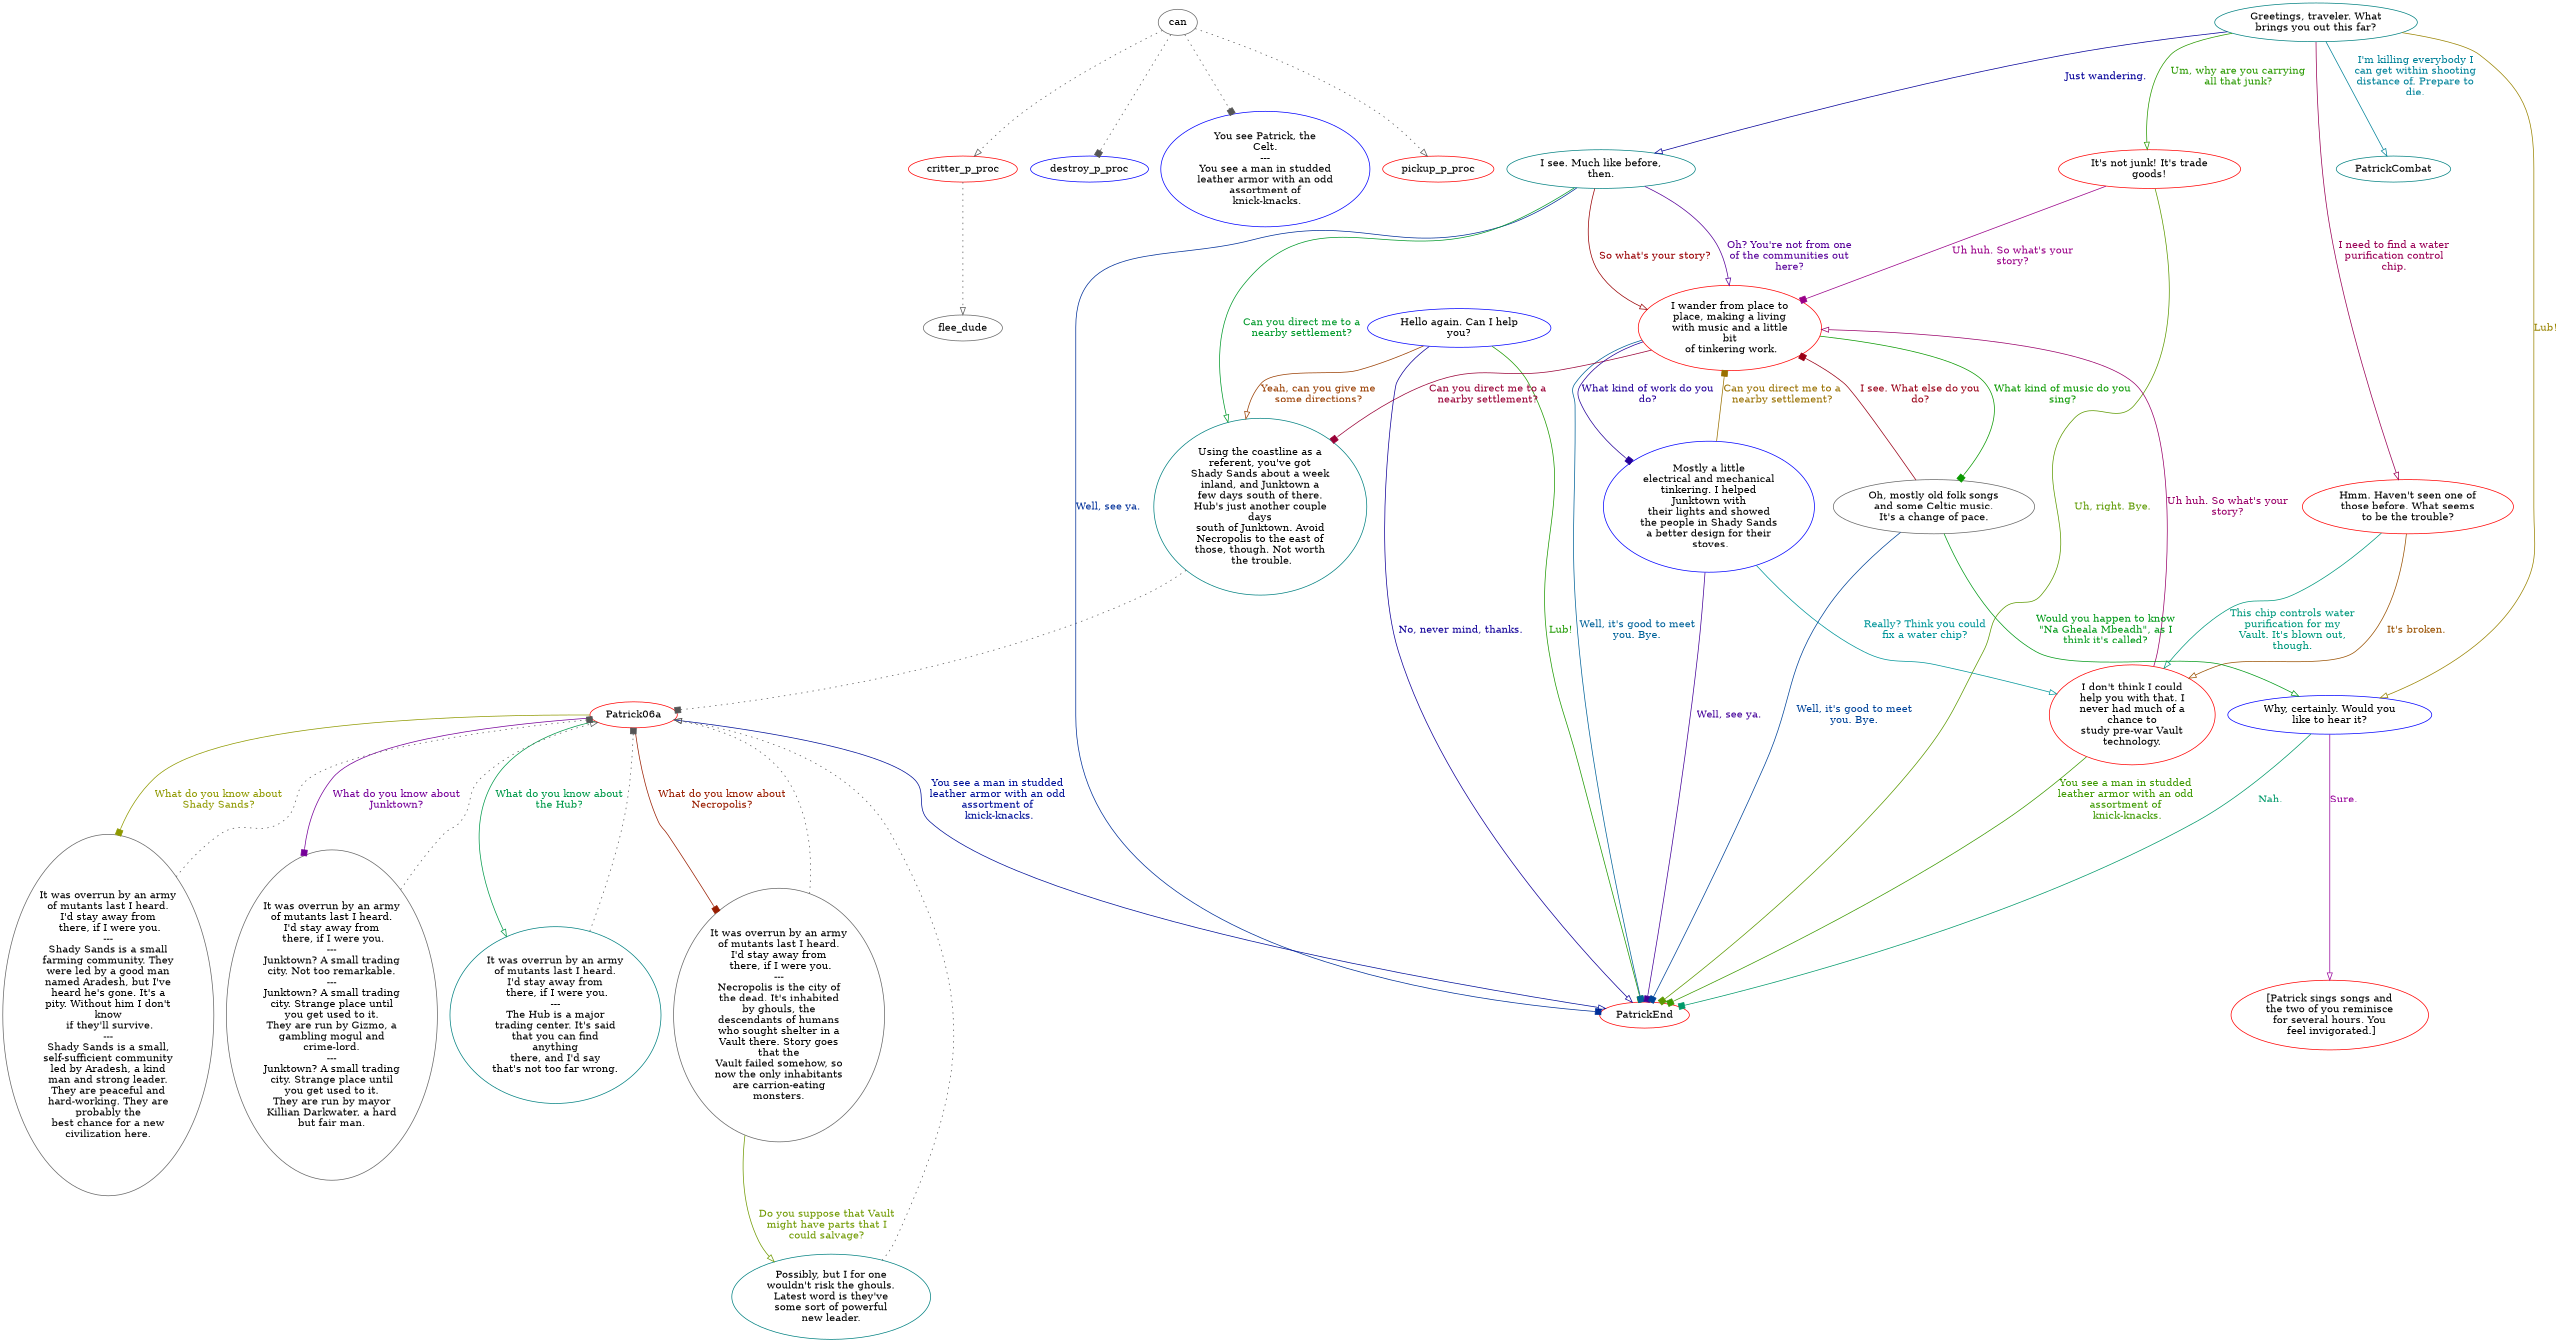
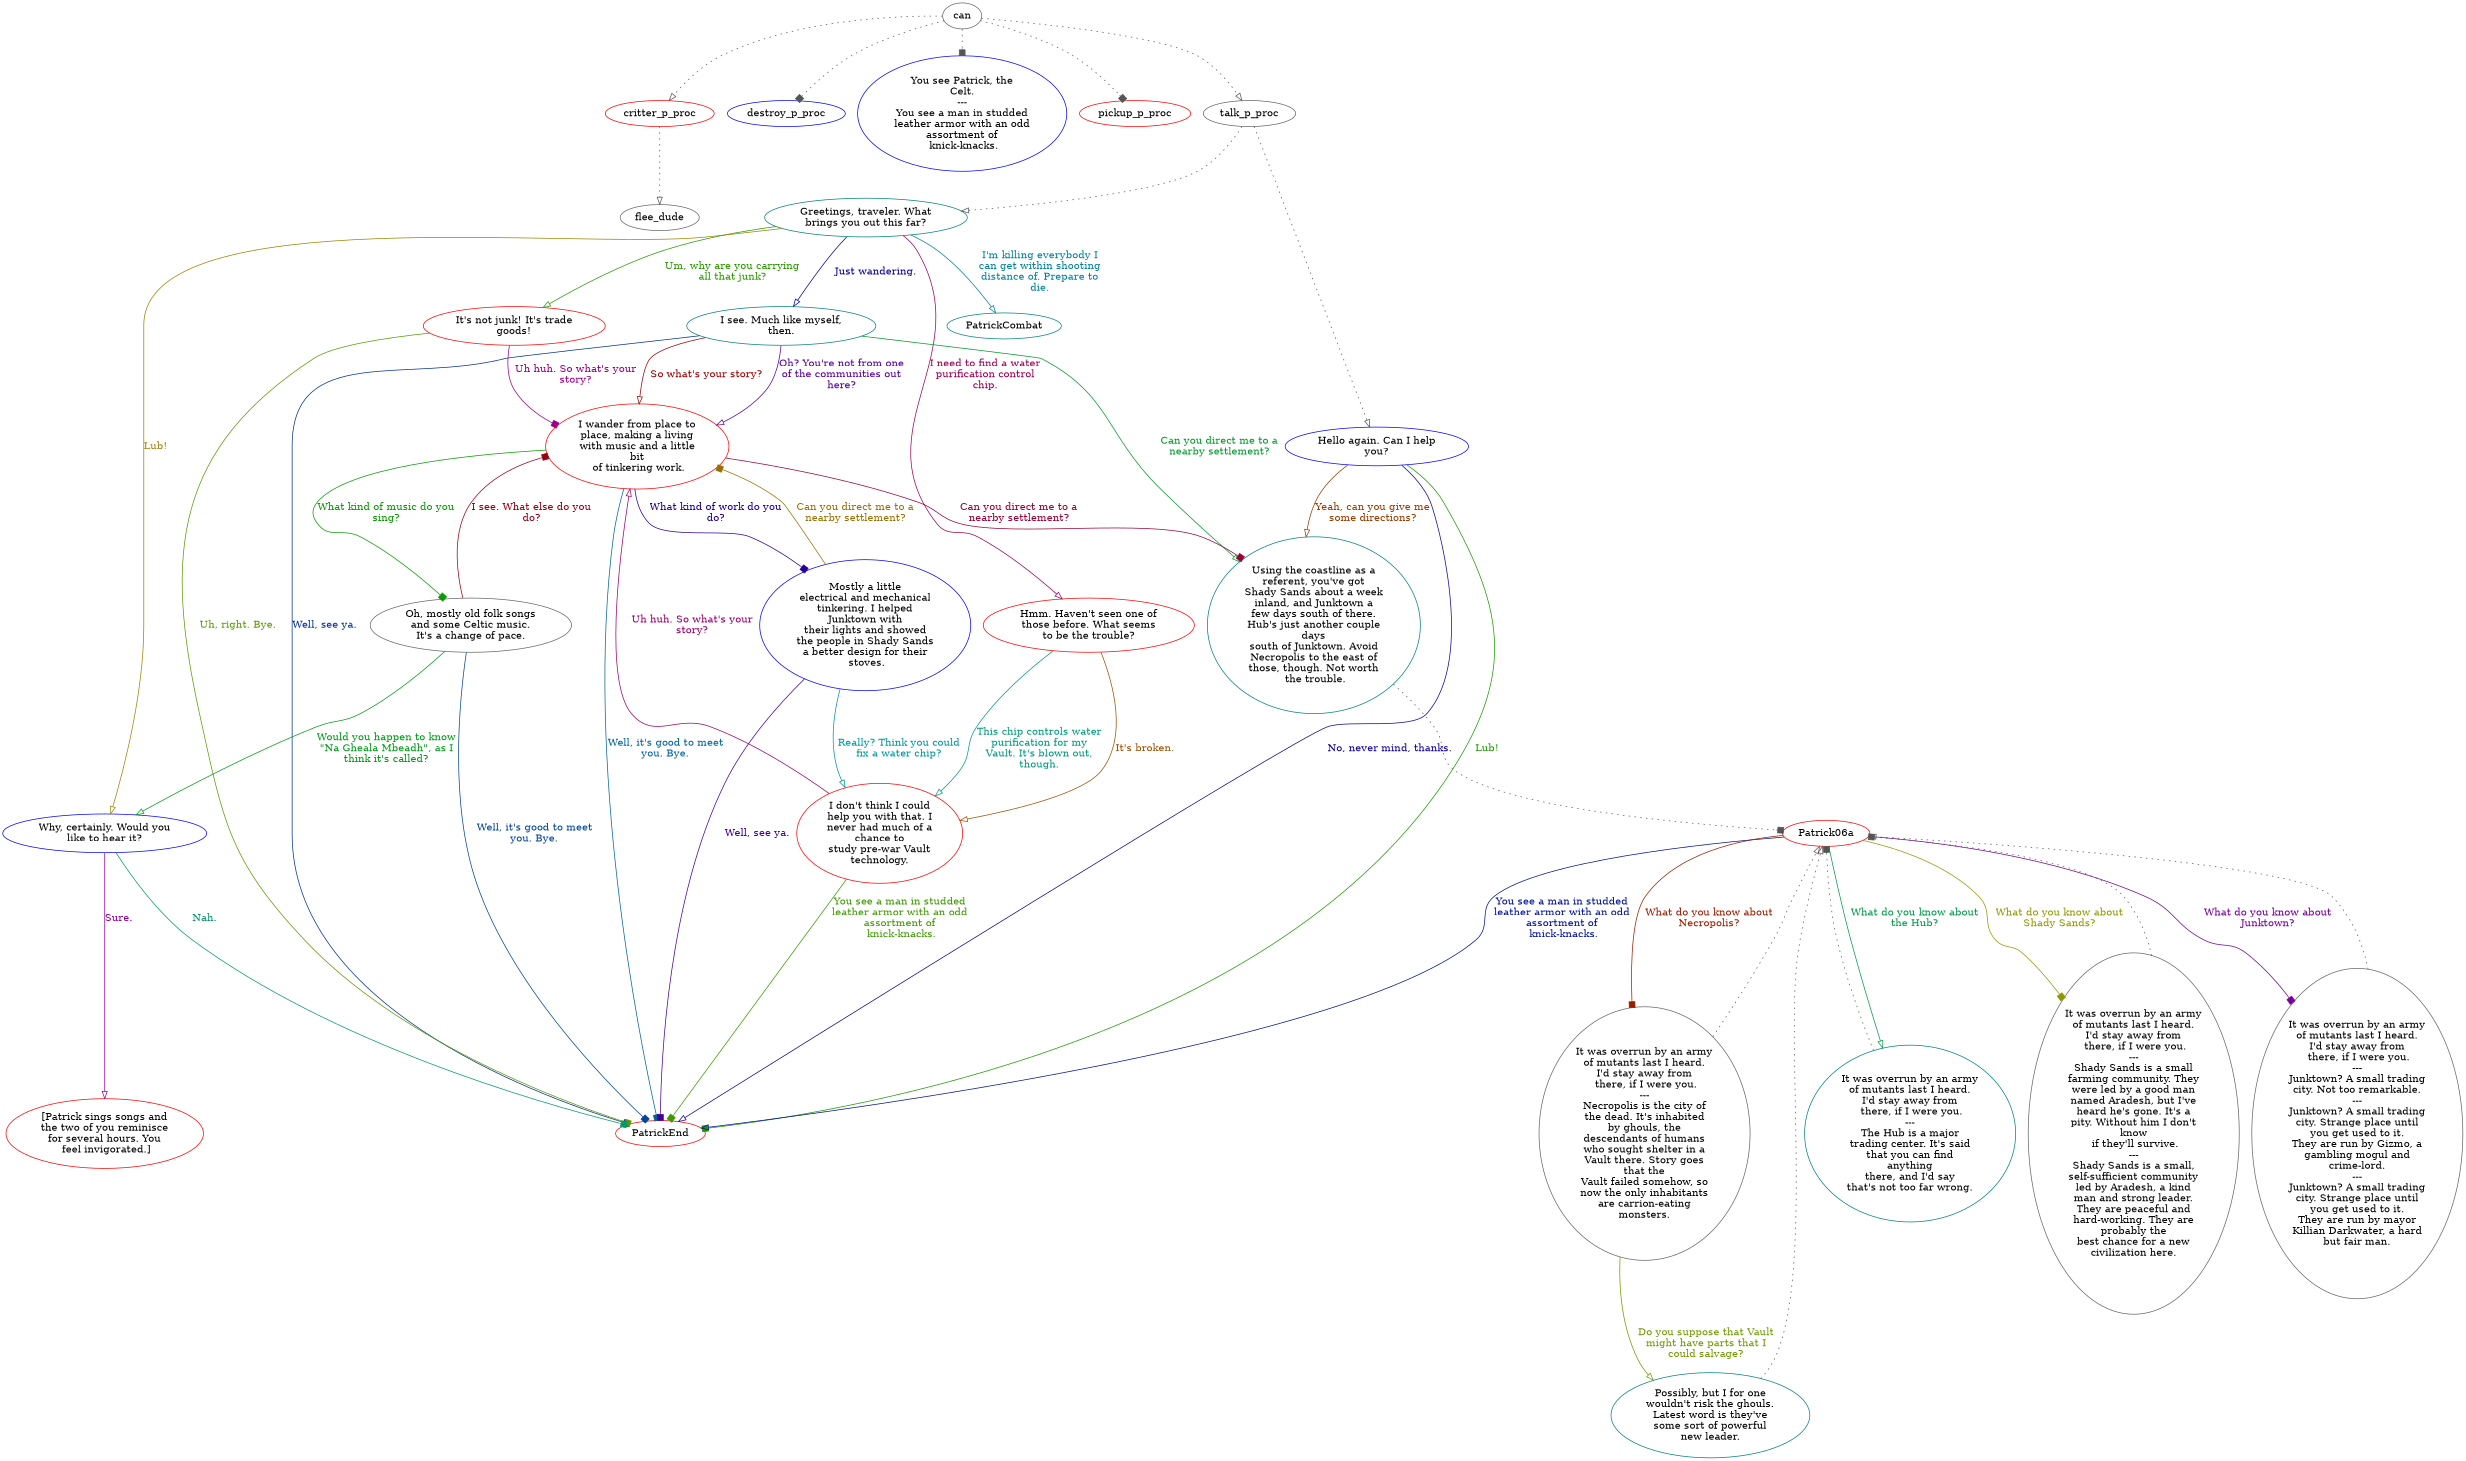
(1316, 78) -> (1056, 47)
none -> (1249, 114)
(1601, 169) -> (781, 326)
